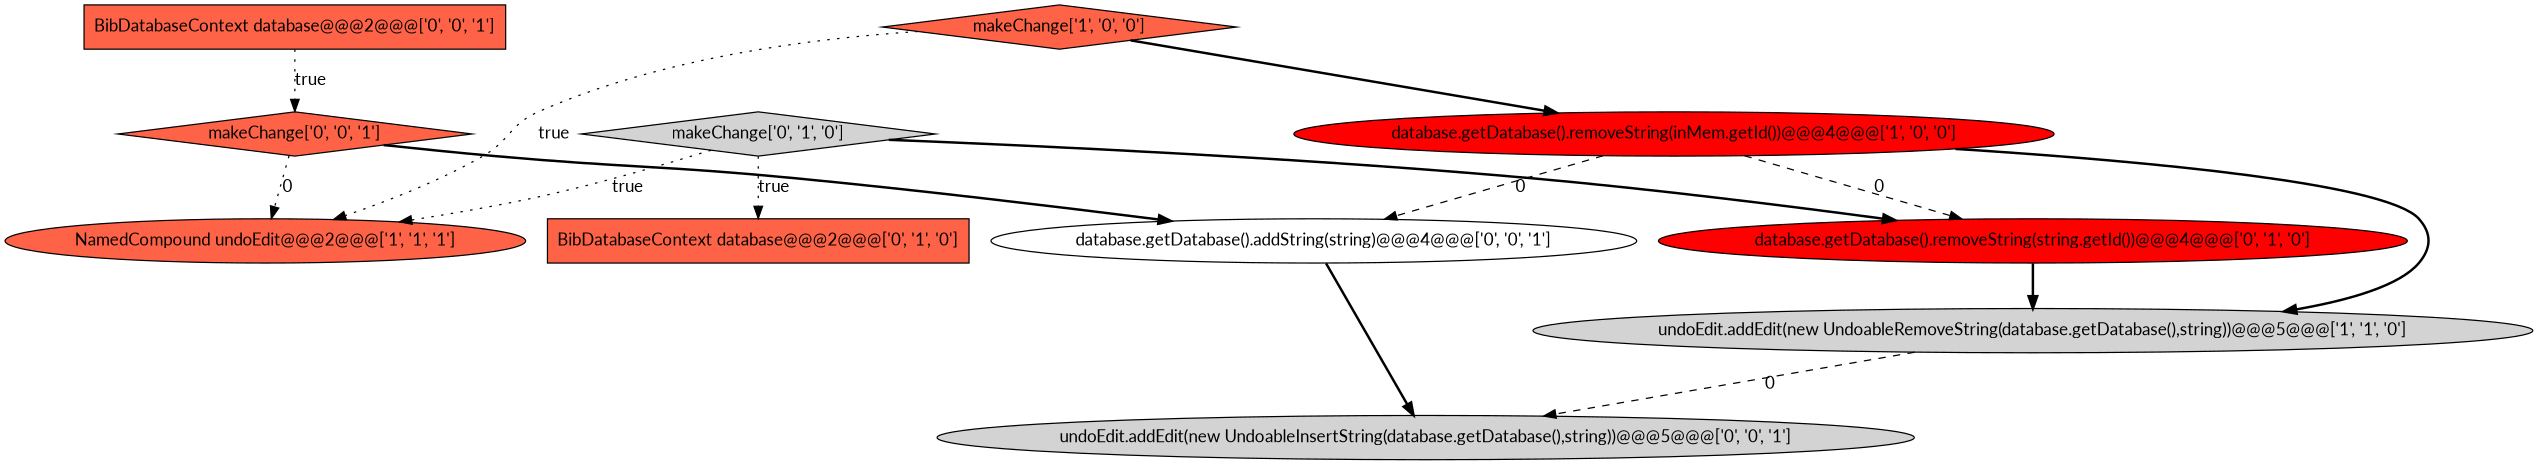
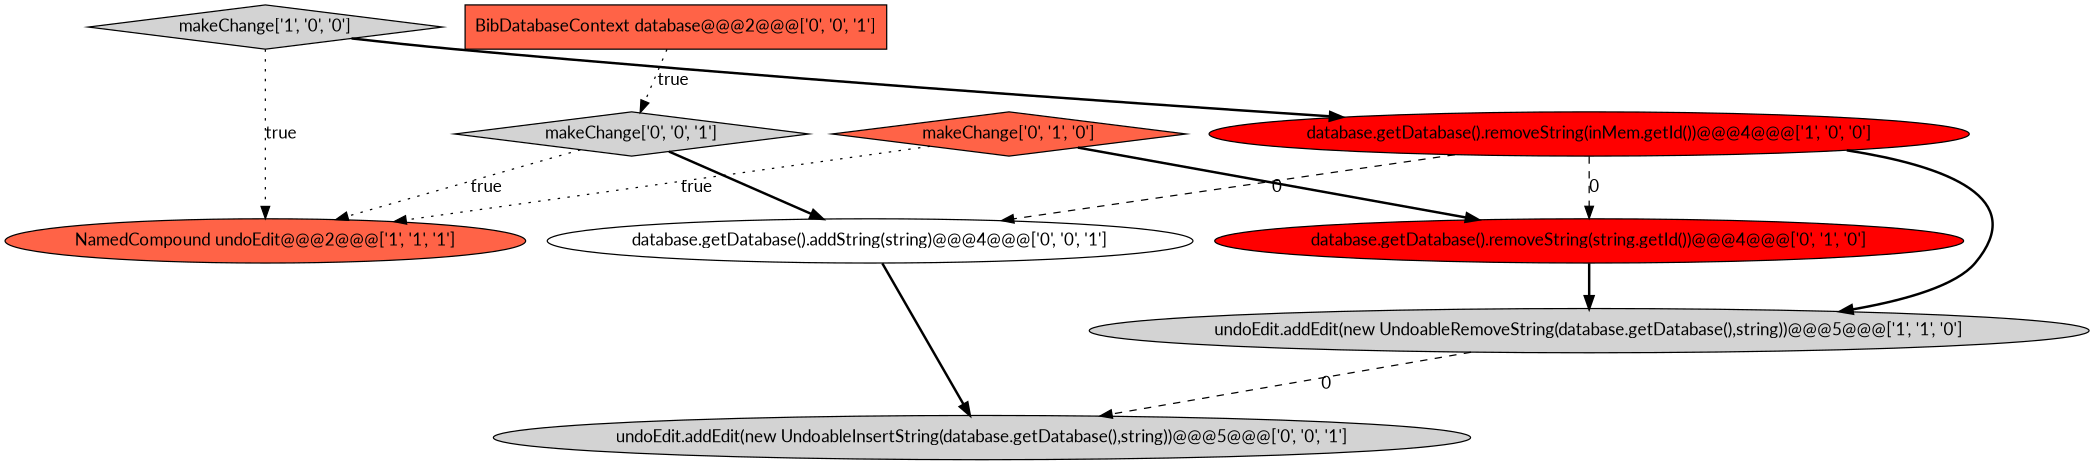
(1059, 27) -> (265, 27)
(295, 134) -> (632, 134)
(758, 134) -> (1009, 134)
(288, 187) -> (487, 187)
(758, 241) -> none
